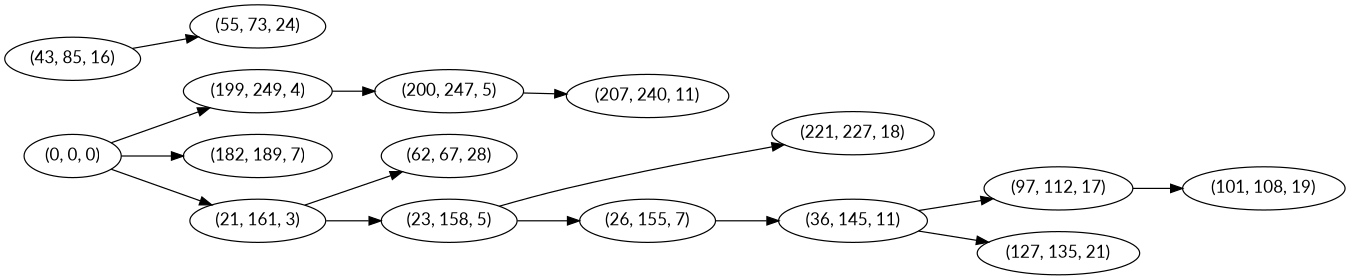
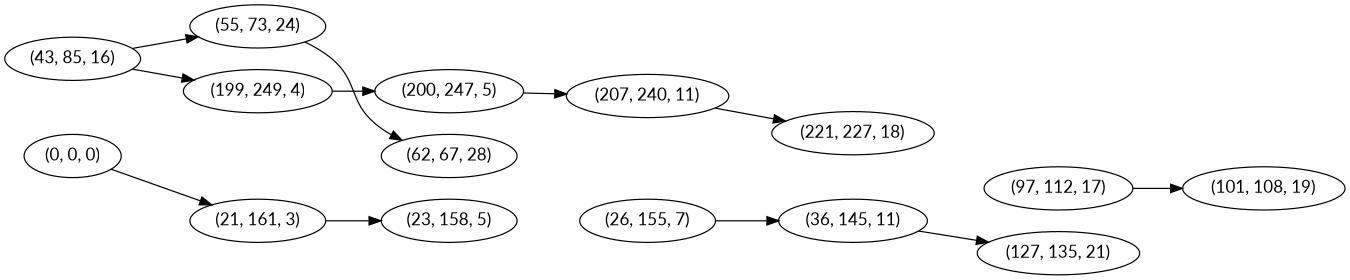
(155, 127) -> (157, 74)
(258, 156) -> none
(635, 173) -> (744, 114)
(348, 190) -> (350, 82)
(950, 206) -> none
(542, 221) -> none
